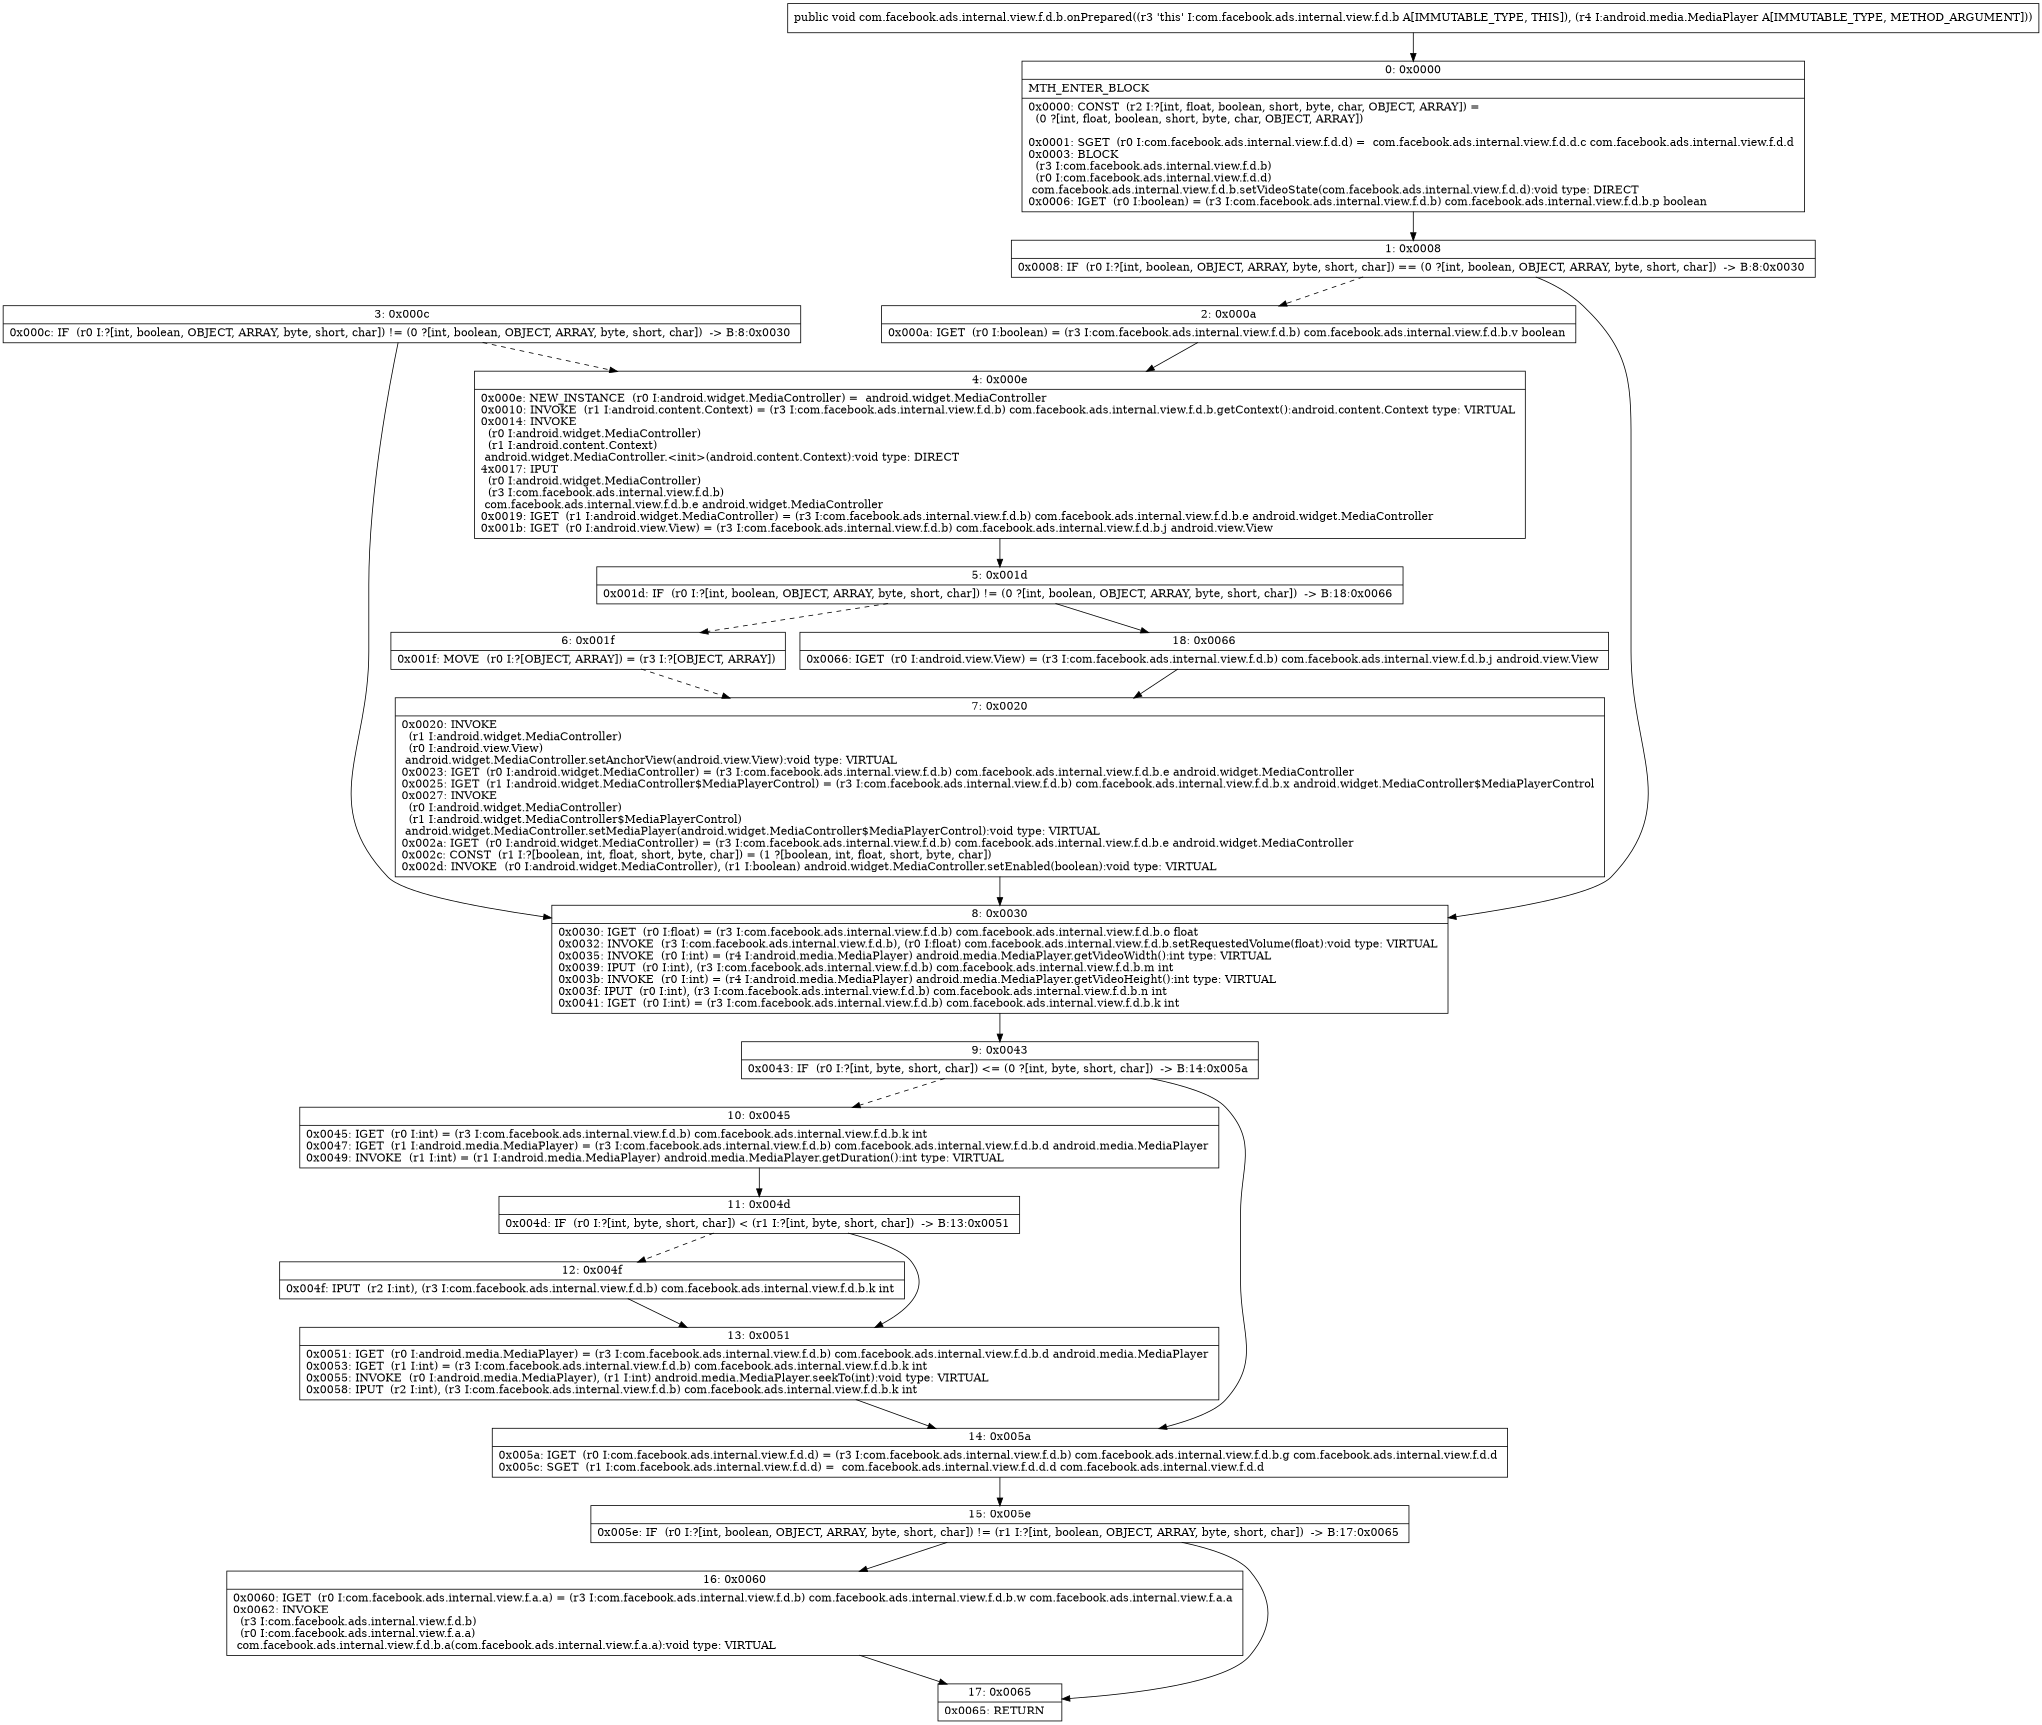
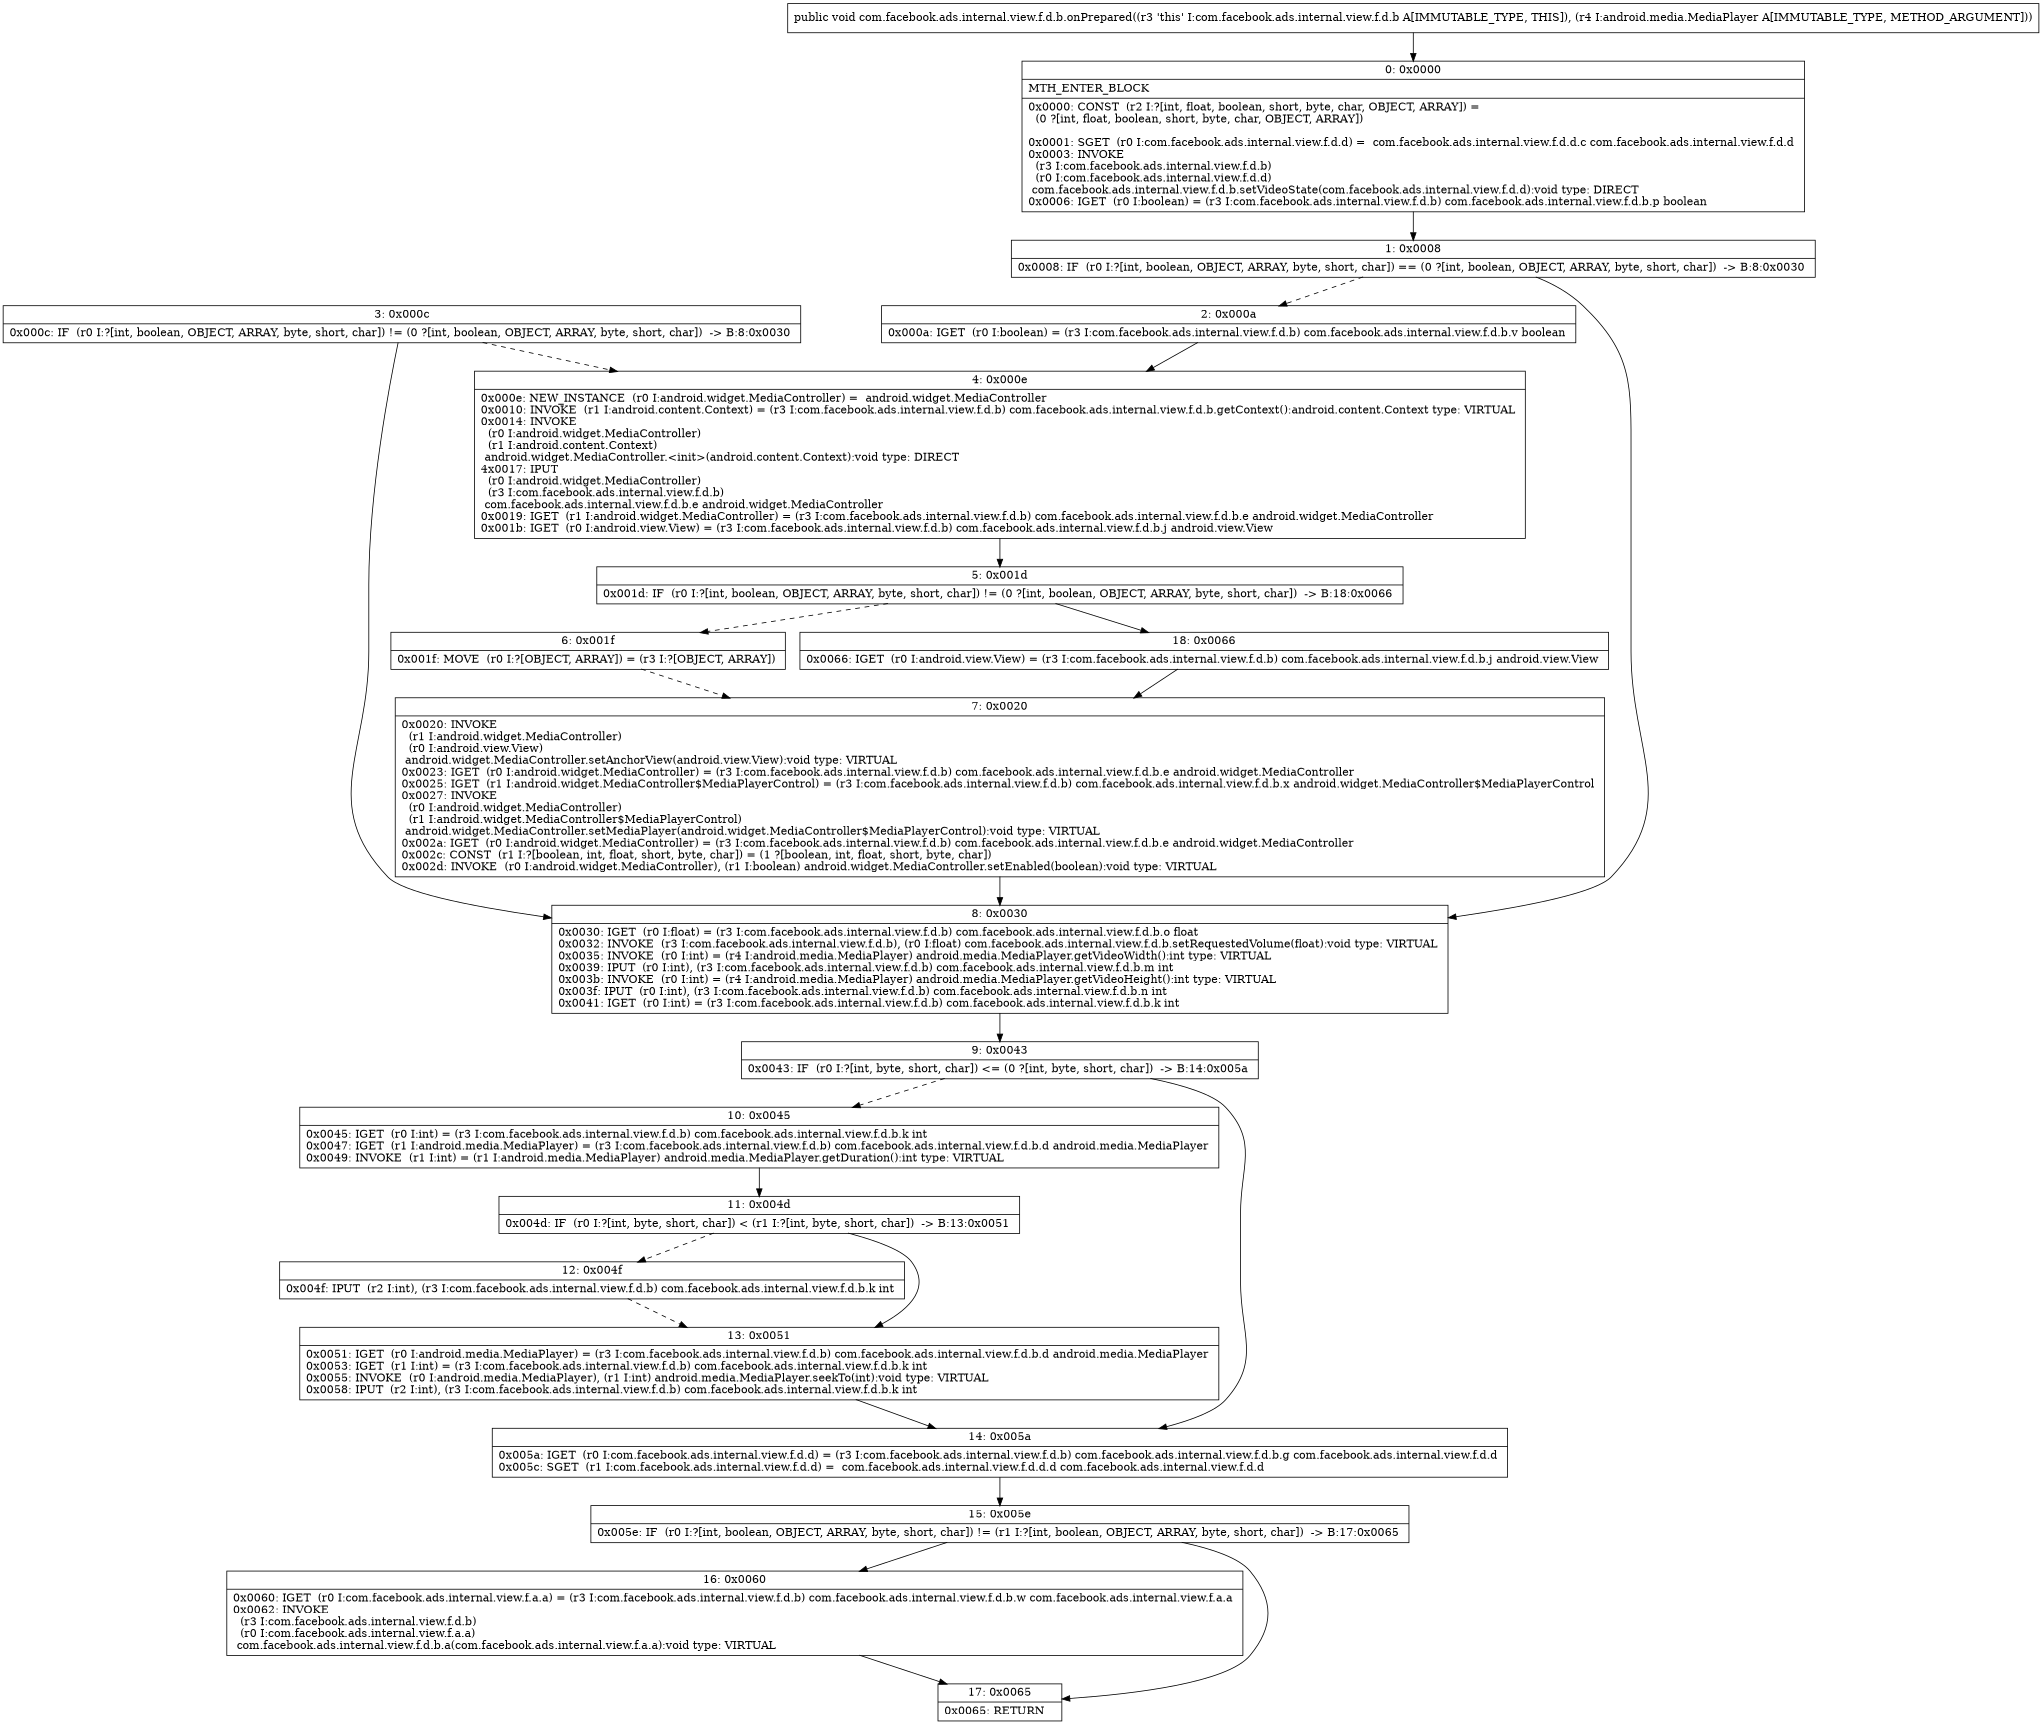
(1077, 155) -> (1080, 155)
(654, 1311) -> (654, 1311)
